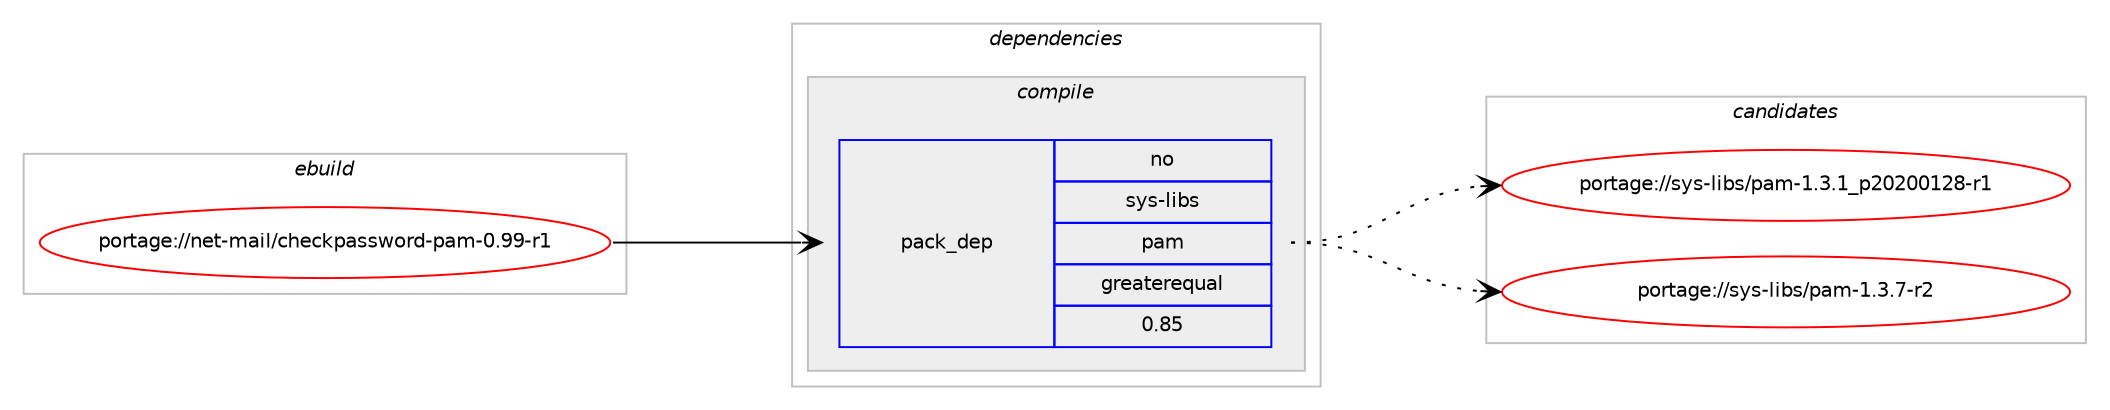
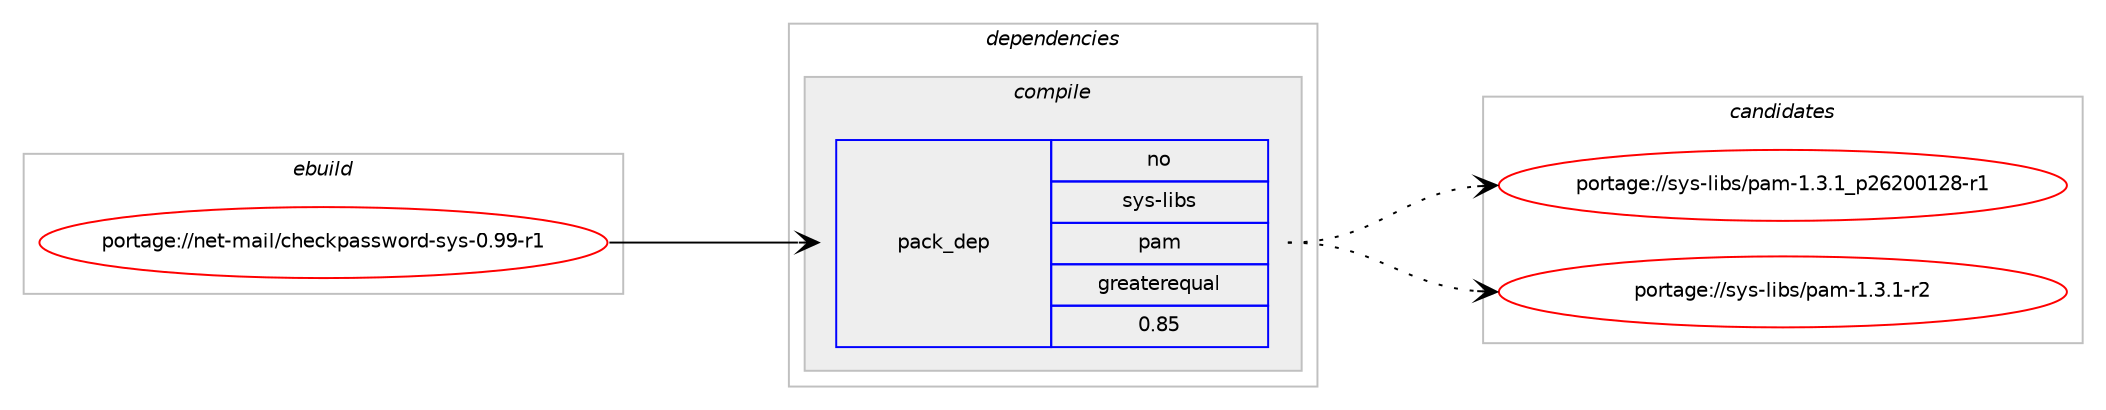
(1786, 185) -> (1783, 185)
(325, 243) -> (323, 243)
(1786, 292) -> (1783, 292)
